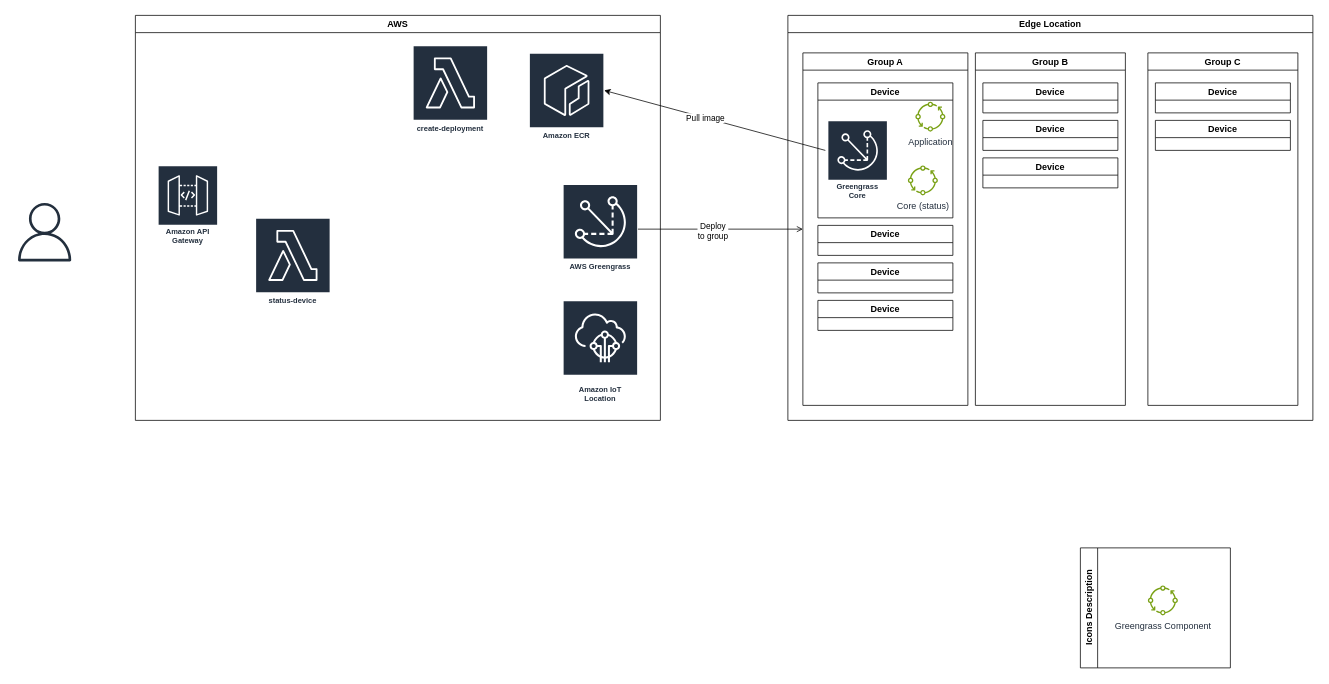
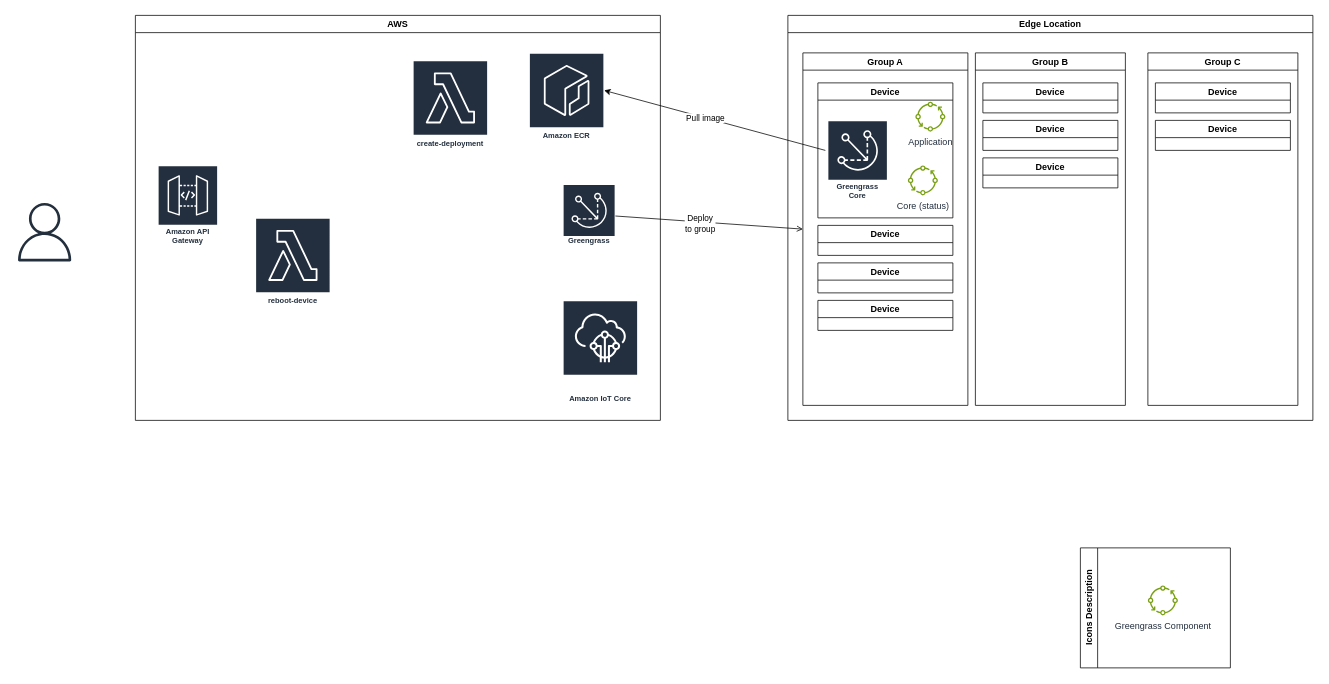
(450, 90) -> (450, 105)
(600, 229) -> (589, 216)
(293, 300) -> (293, 300)
(600, 393) -> (600, 398)
